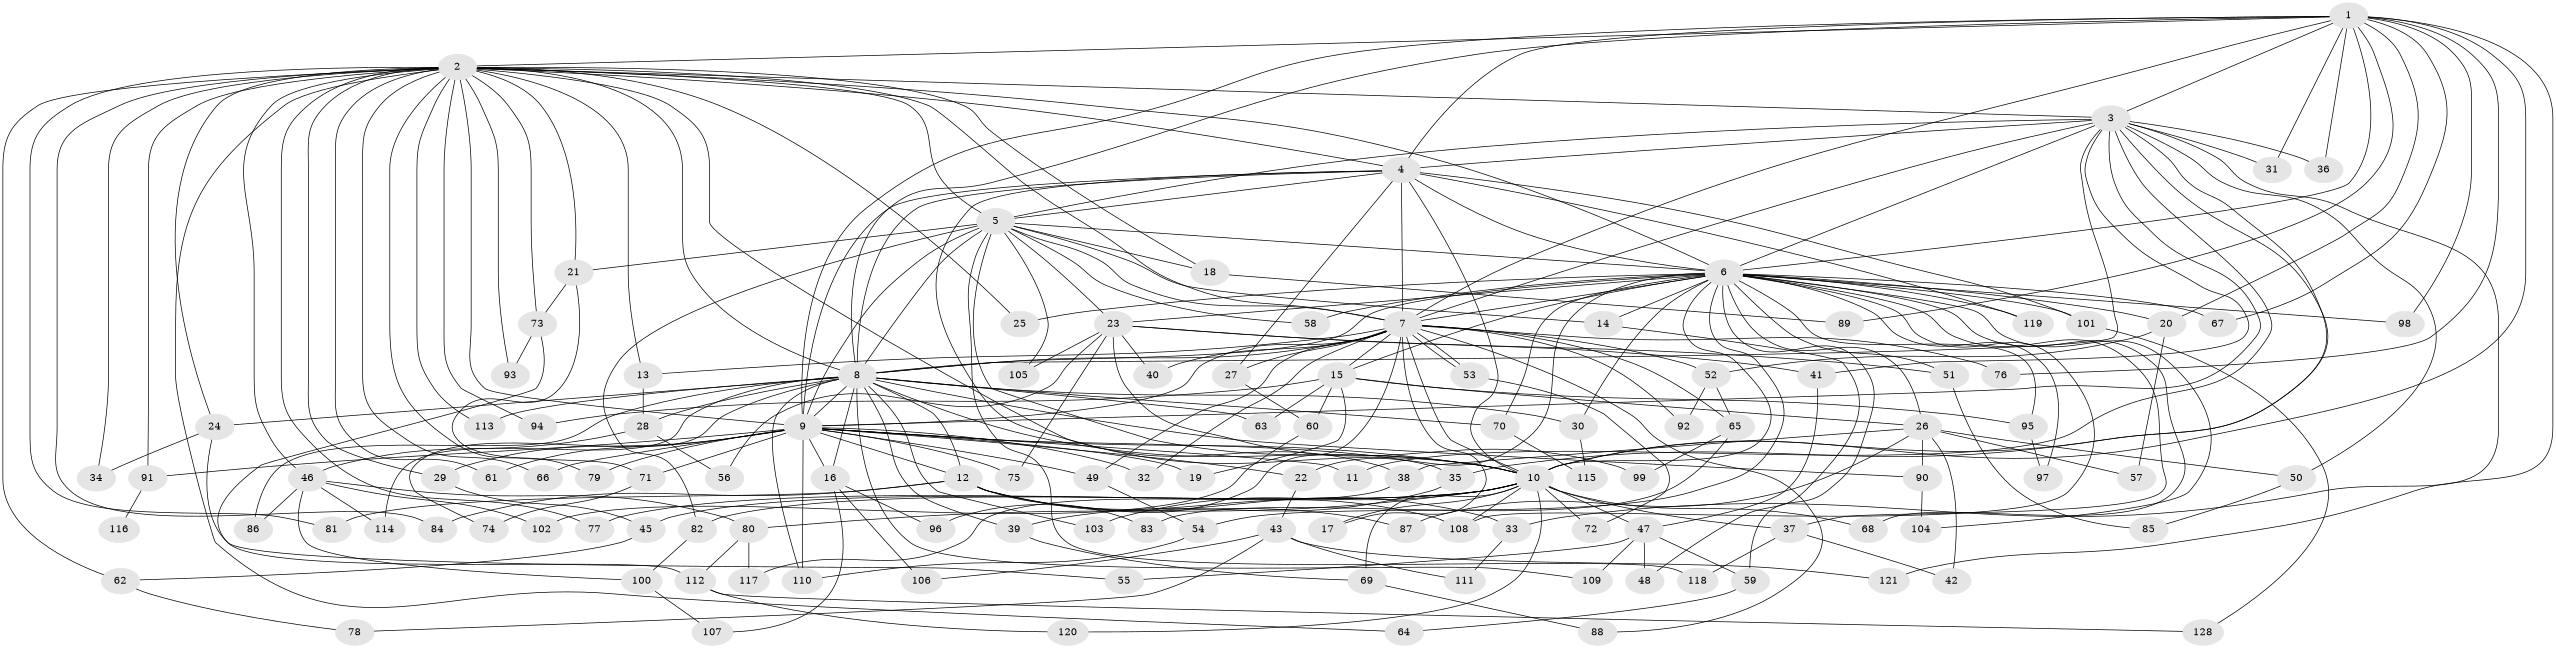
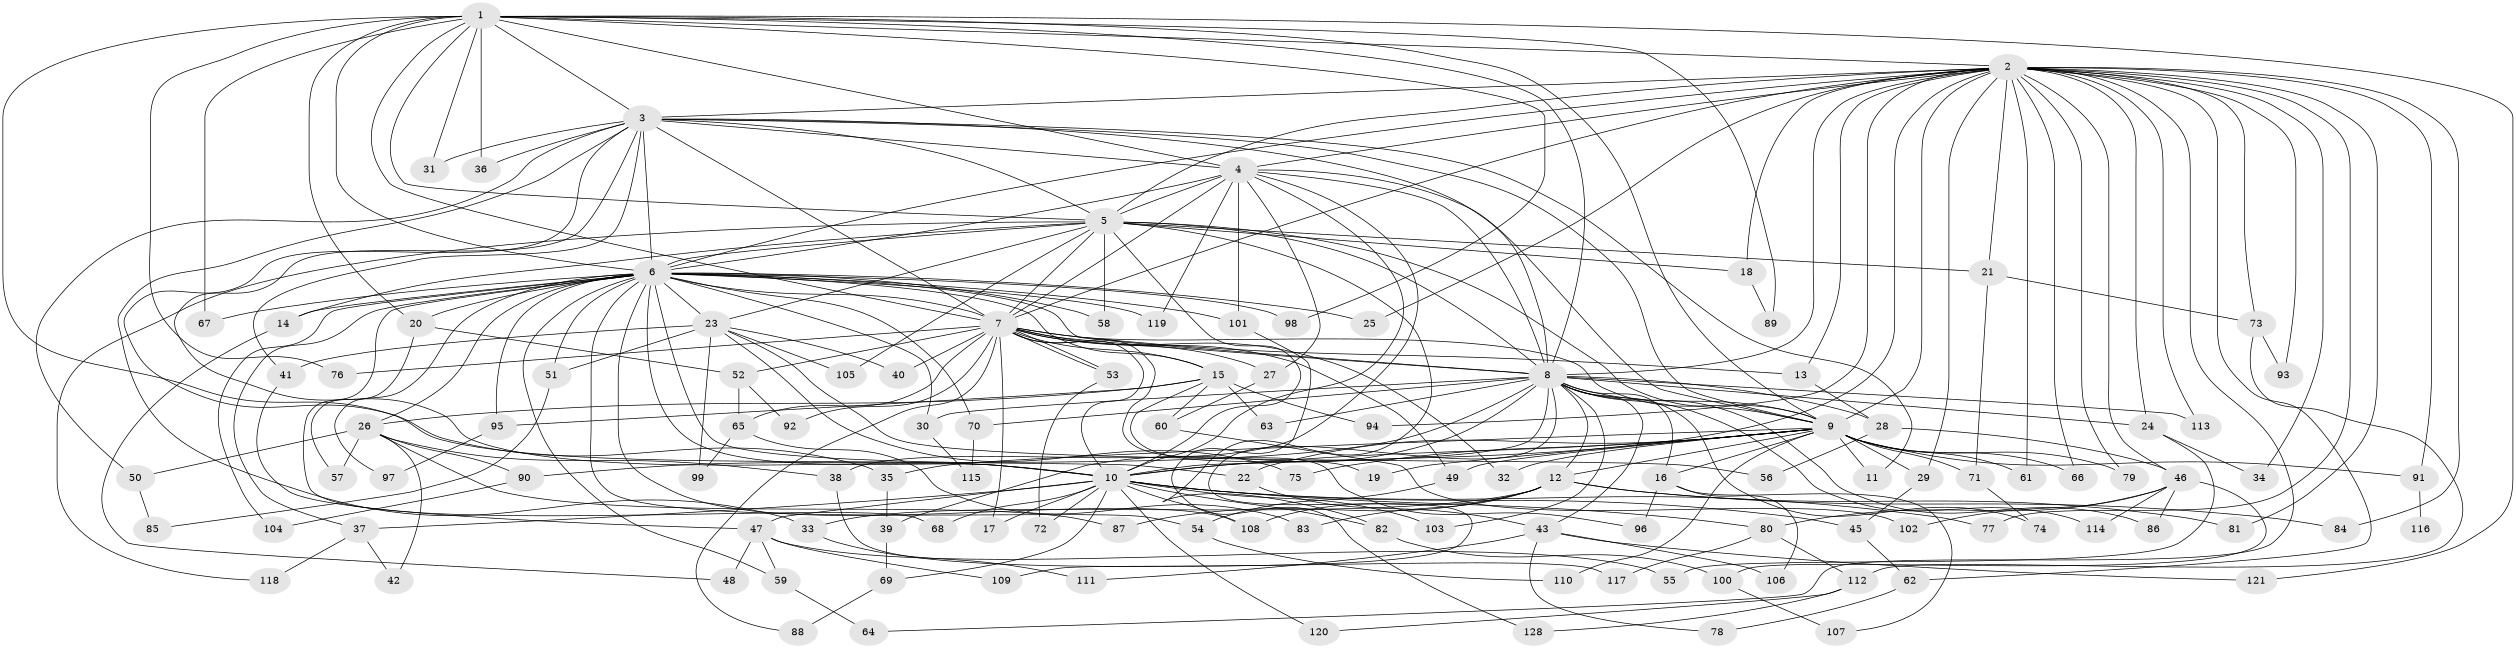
none -> (673, 203)
(773, 456) -> (1634, 454)
